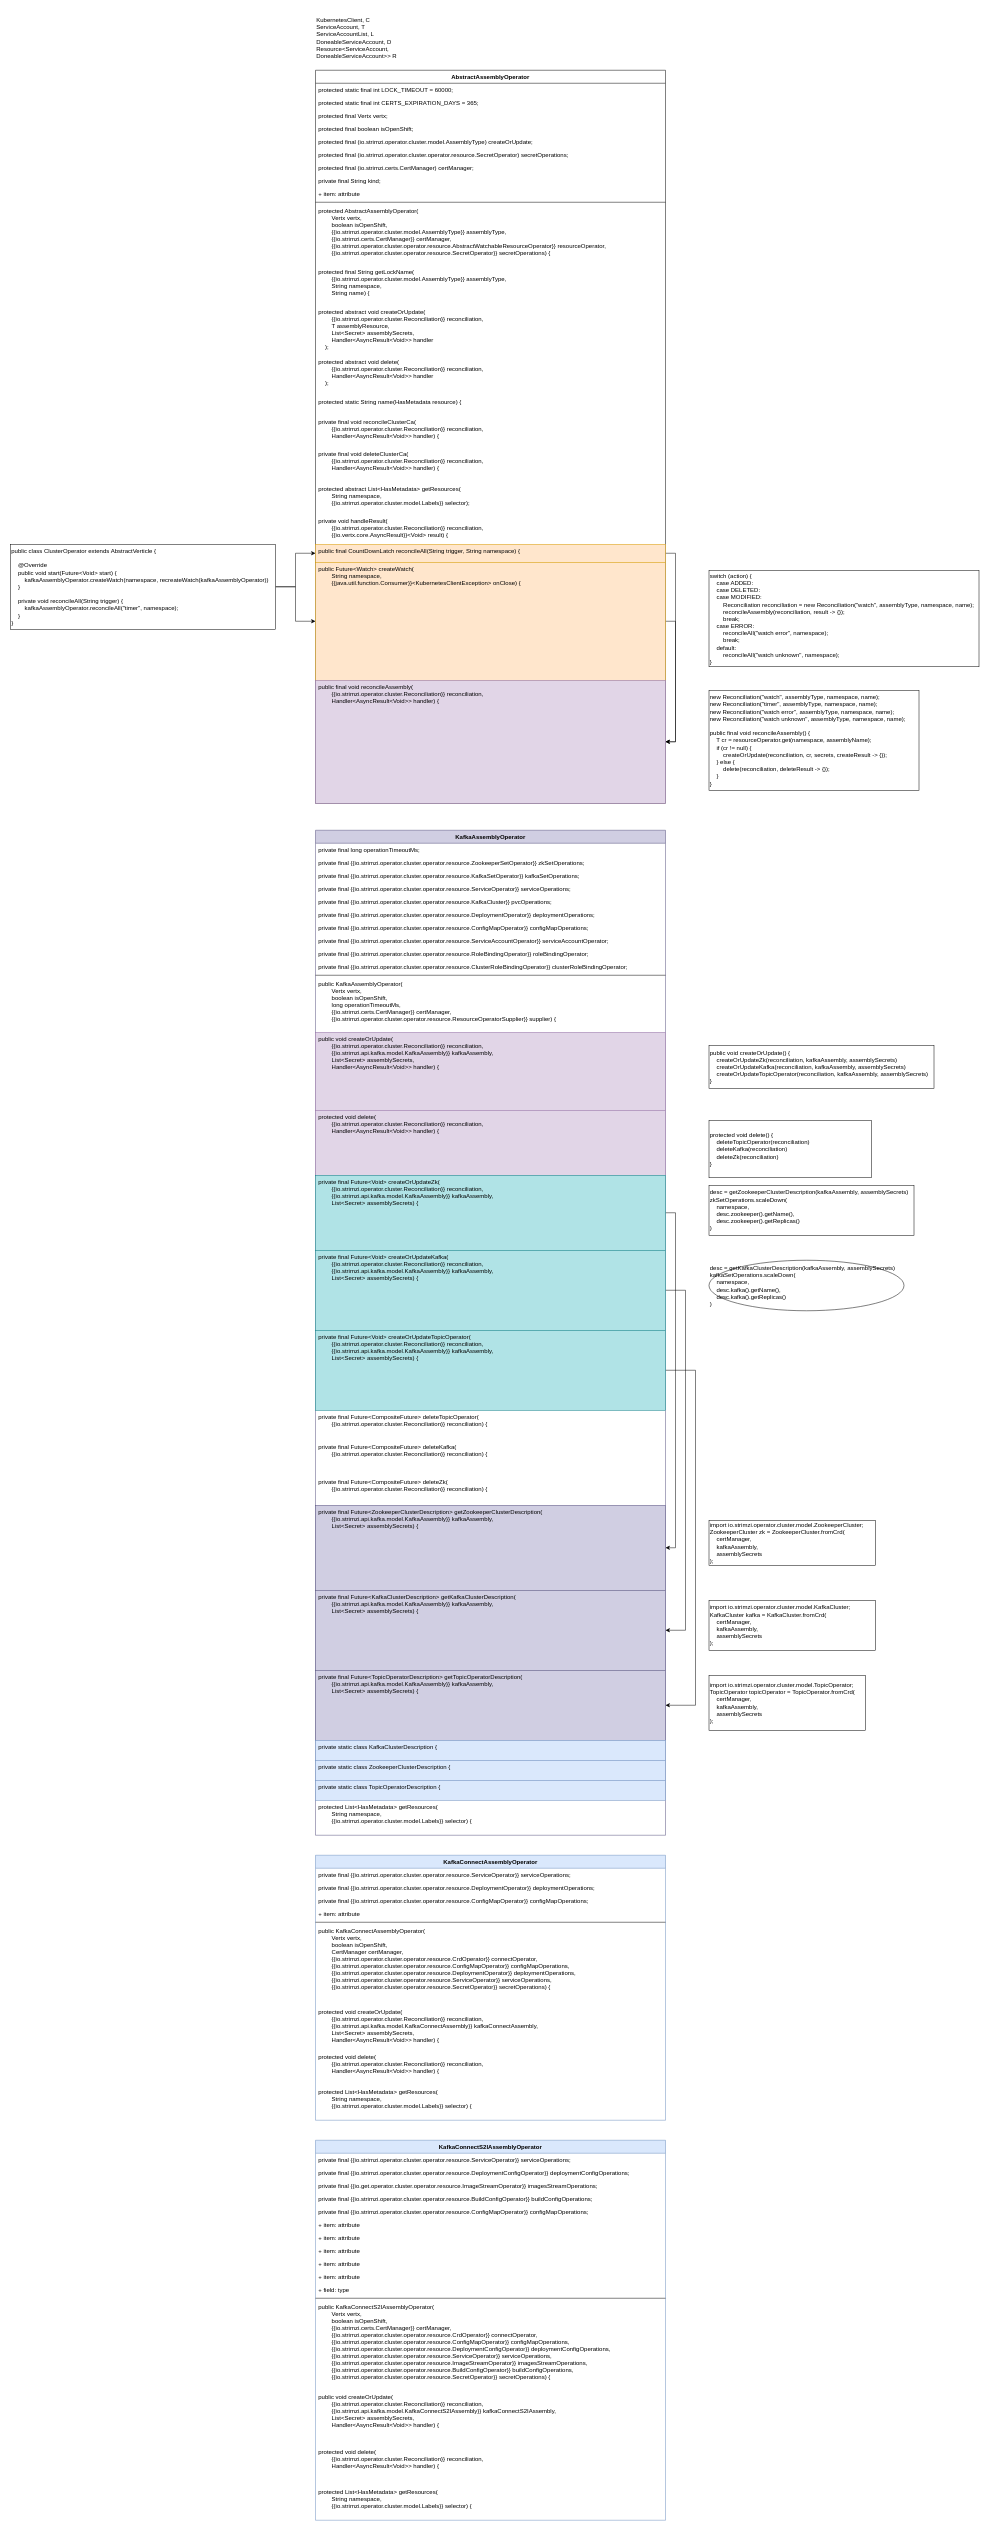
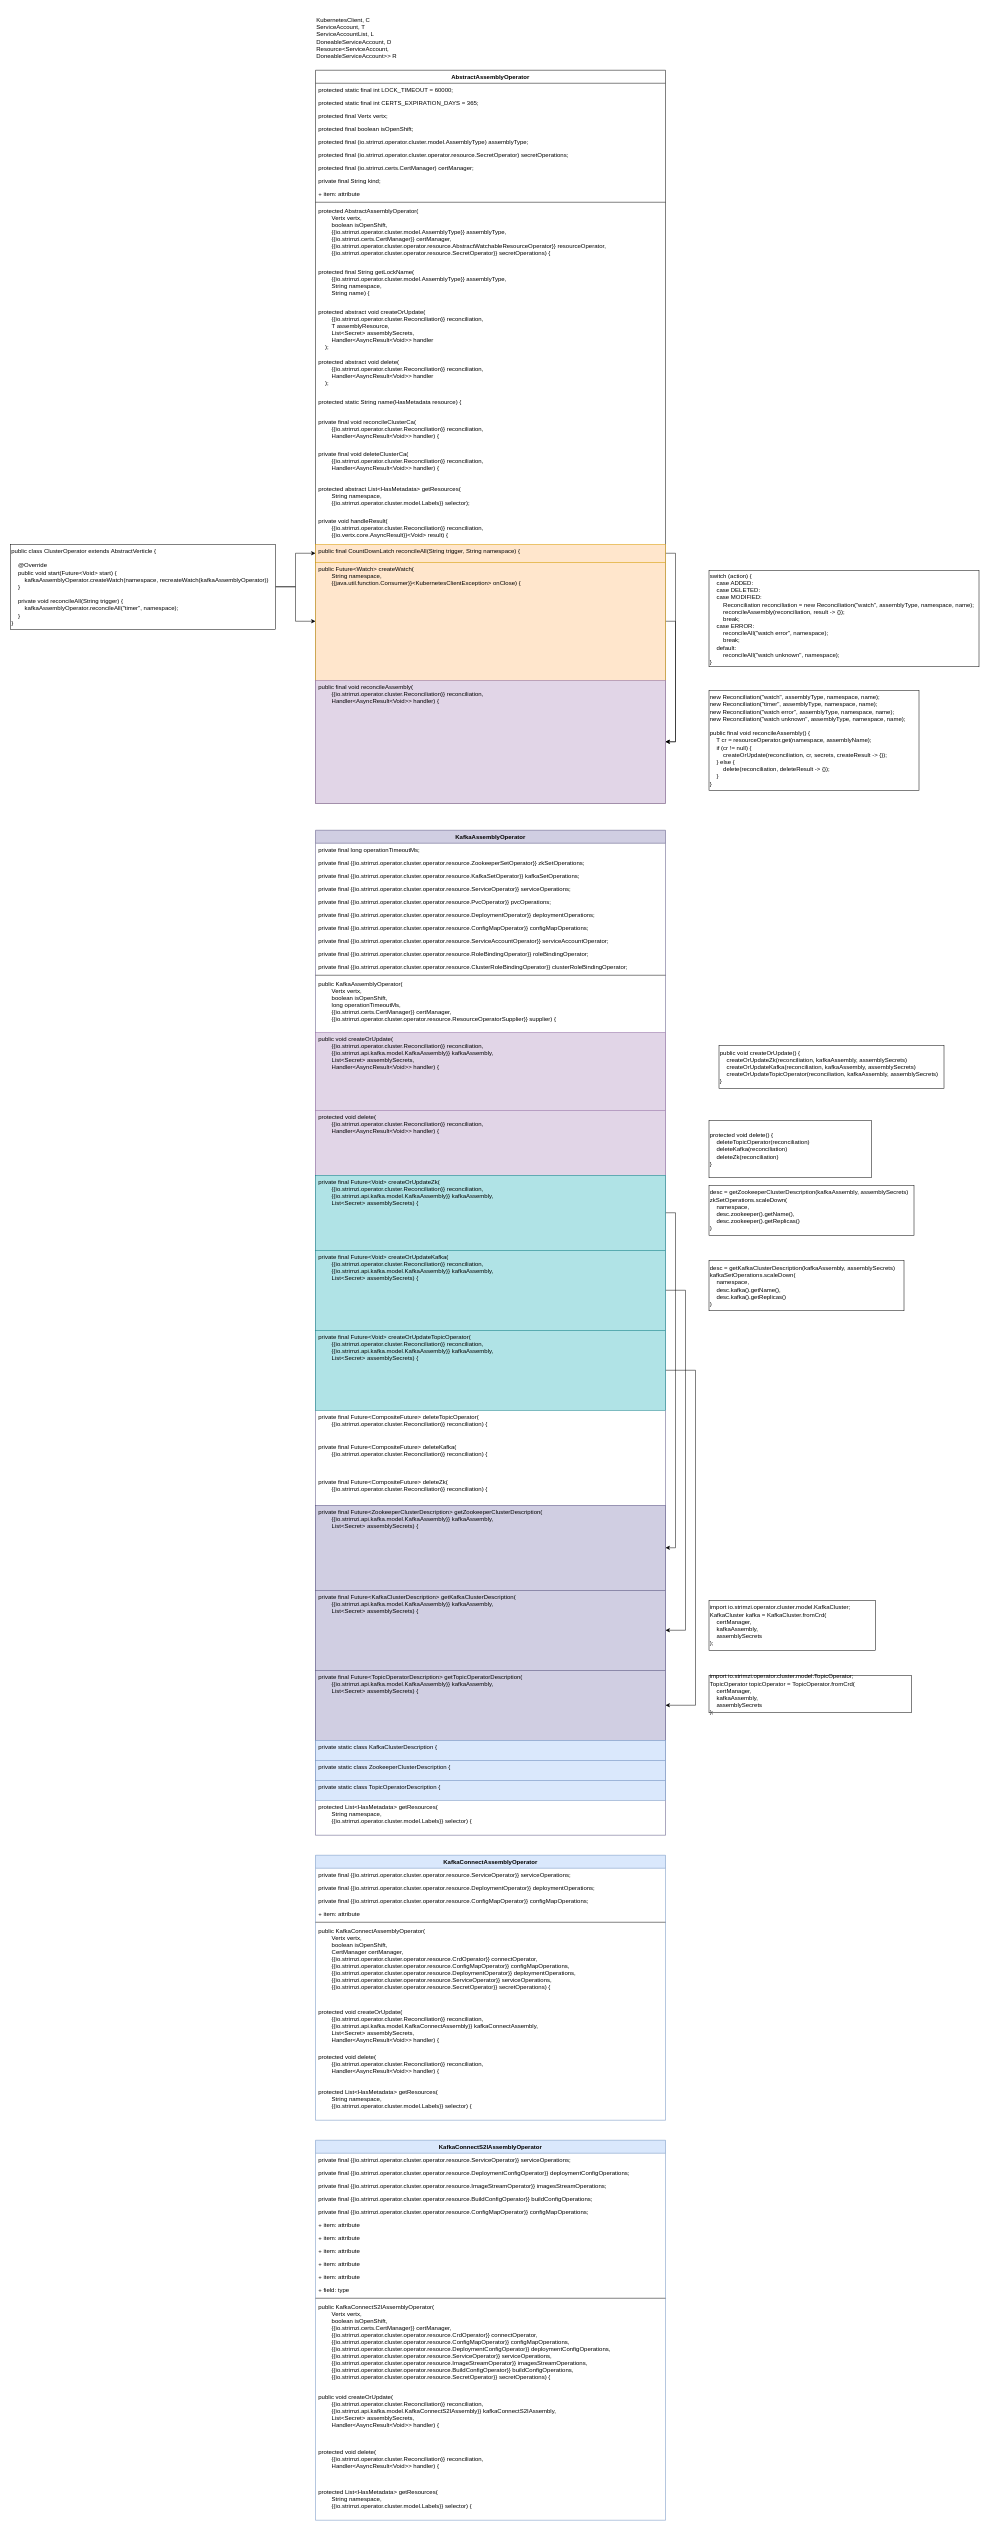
(439, 142) -> (435, 142)
(456, 902) -> (455, 902)
(821, 1067) -> (831, 1067)
(806, 1286) -> (806, 1286)
(792, 1543) -> none
(787, 1703) -> (810, 1694)
(478, 2186) -> (483, 2186)
